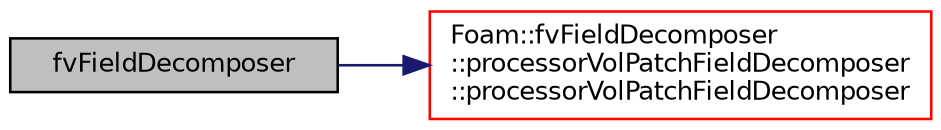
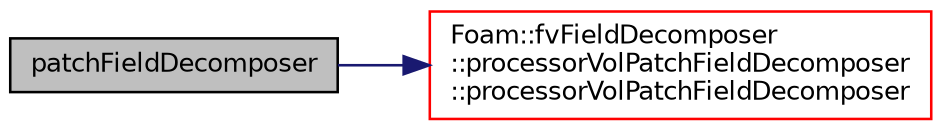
(174, 65) -> (174, 65)
